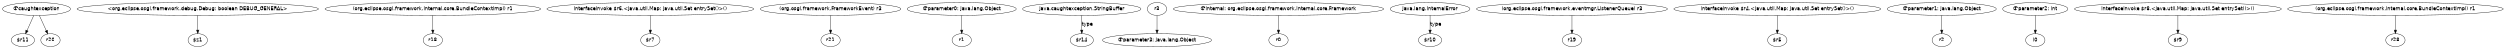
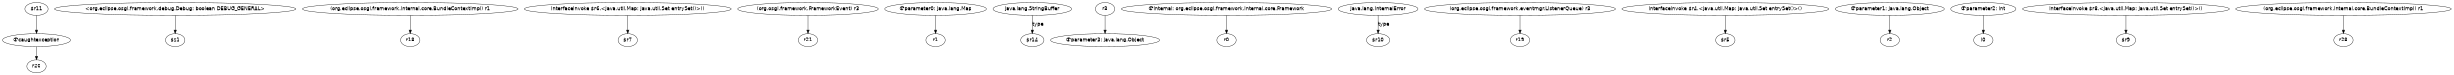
(962, 9) -> (936, 9)
(1082, 9) -> (1032, 9)
(30, 23) -> (37, 23)
